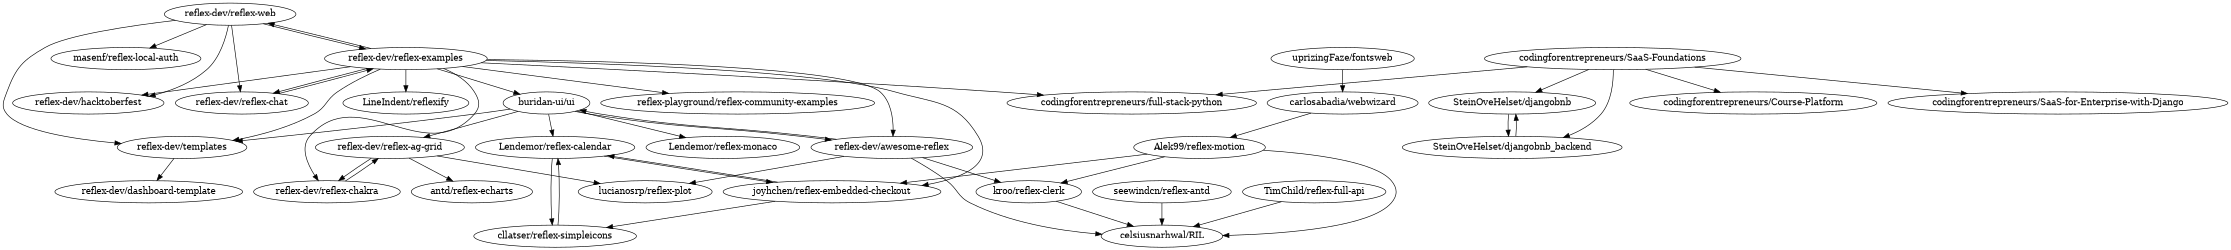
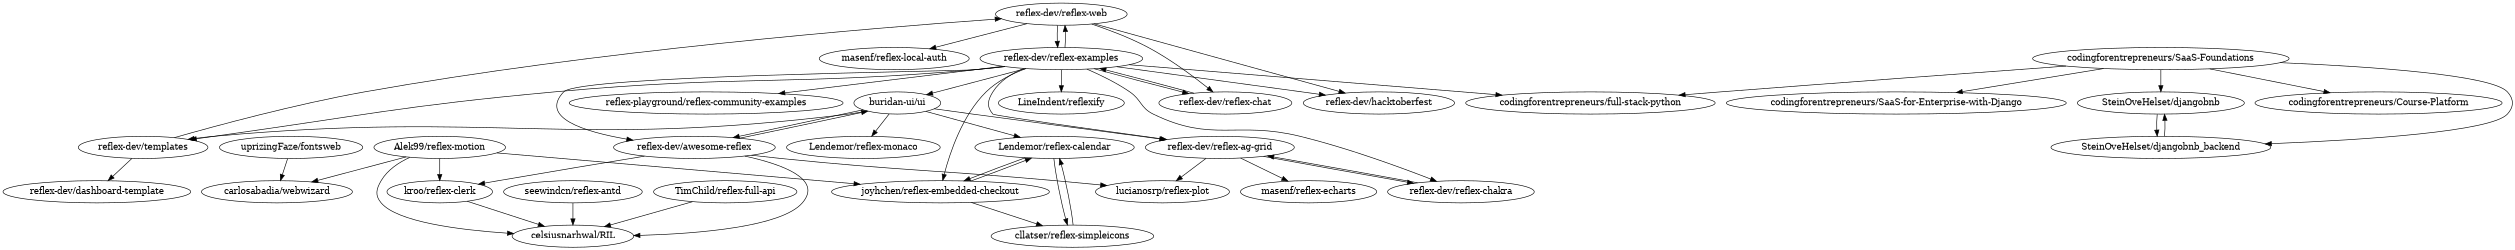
(20, 67) -> (582, 60)
none -> (990, 110)
(1274, 124) -> (362, 169)
(472, 192) -> (1309, 192)
